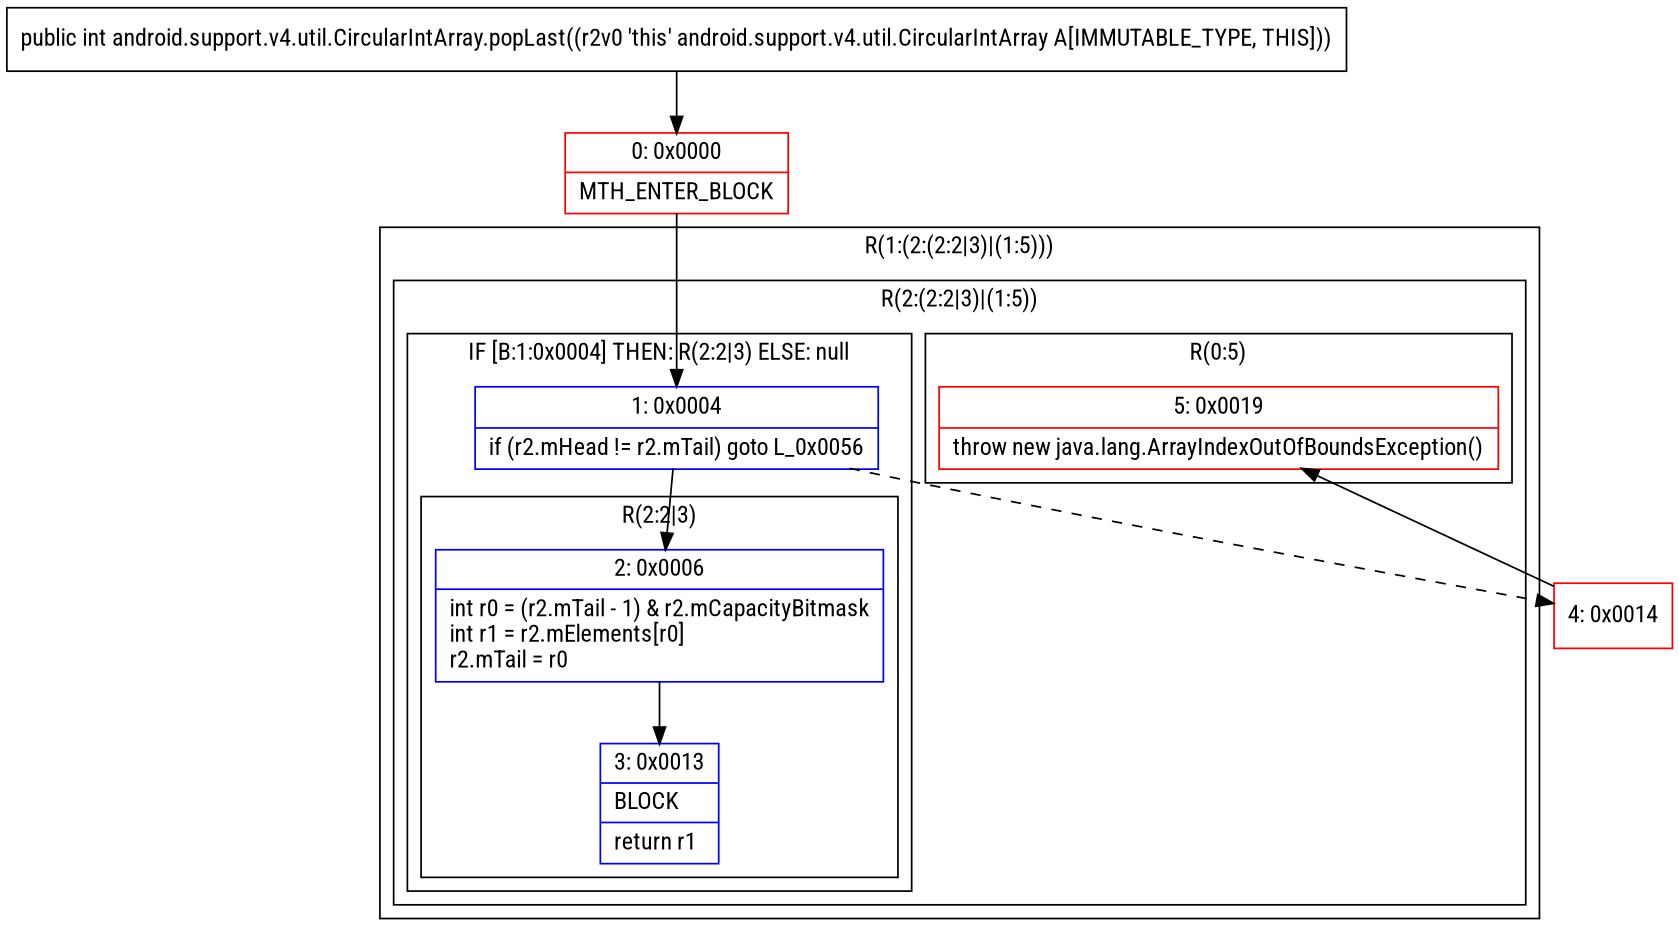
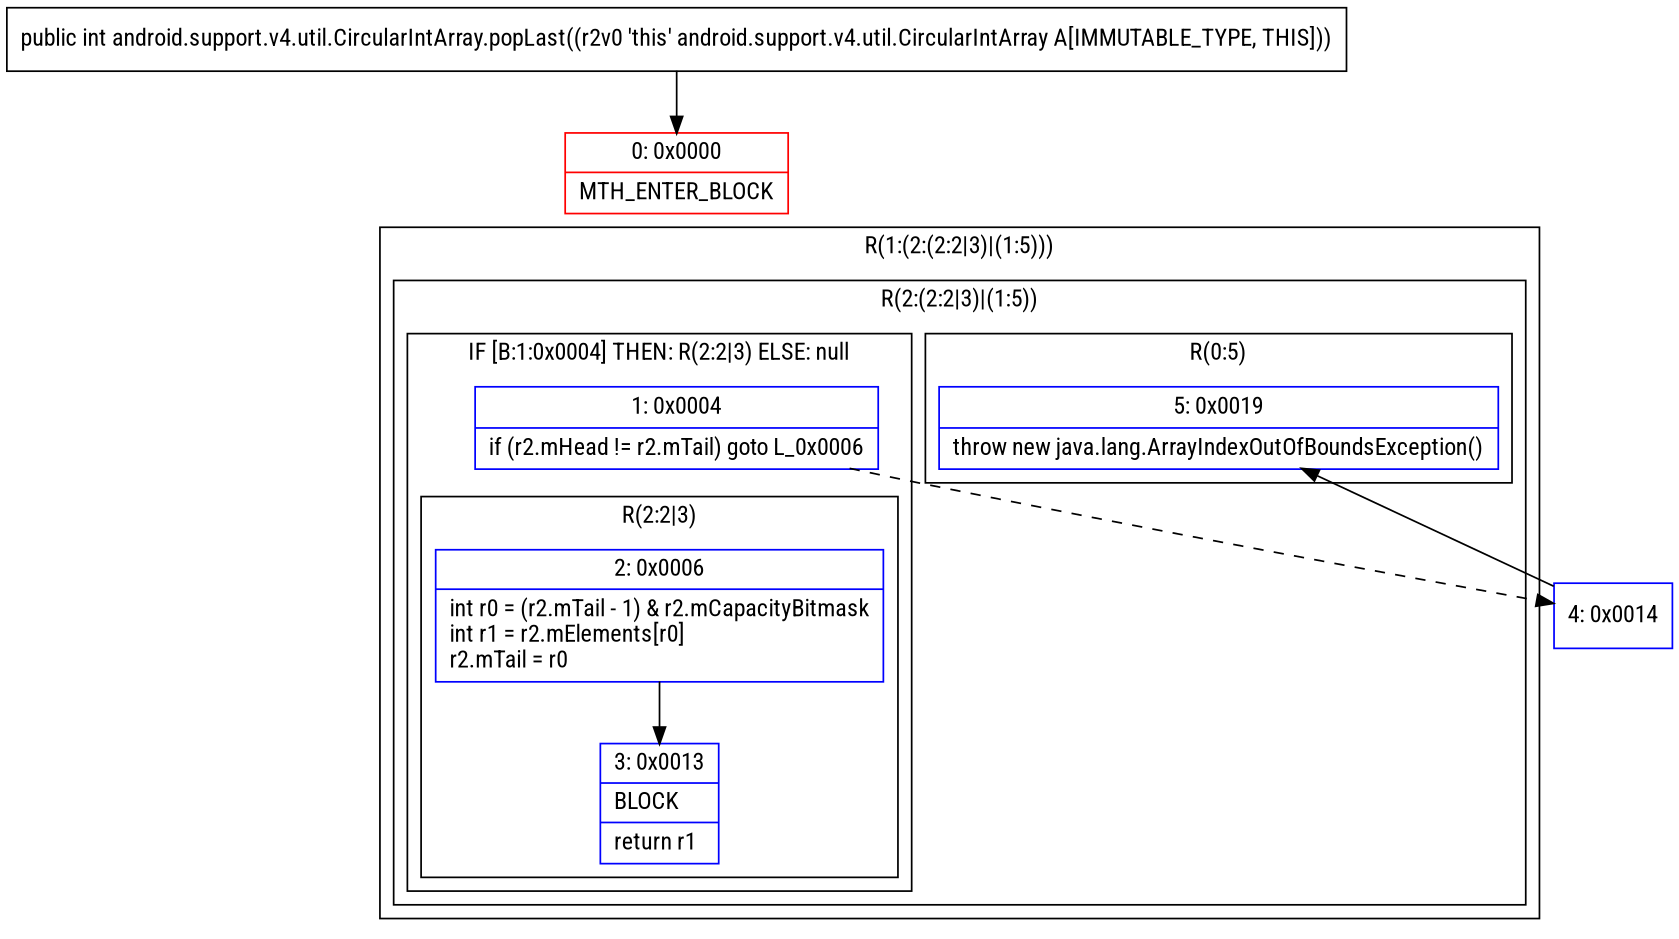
(677, 291) -> none
(1219, 428) -> (1219, 428)
(677, 448) -> (677, 448)
(669, 508) -> none
(1613, 616) -> (1613, 616)
